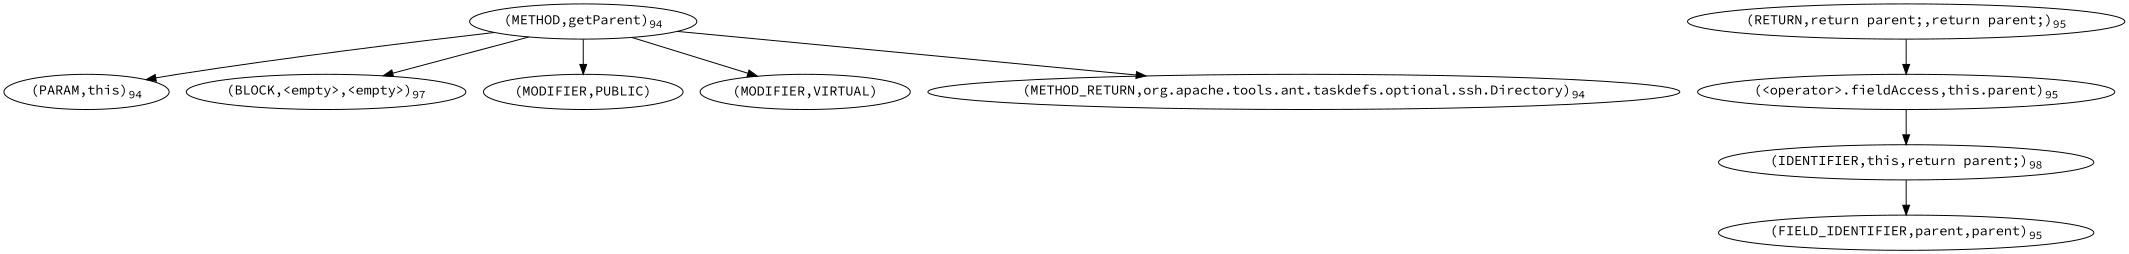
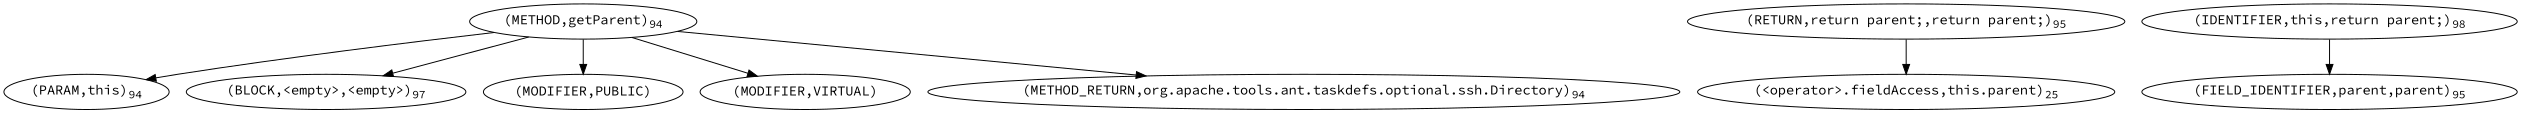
(2052, 90) -> (2052, 90)
(1906, 122) -> none
